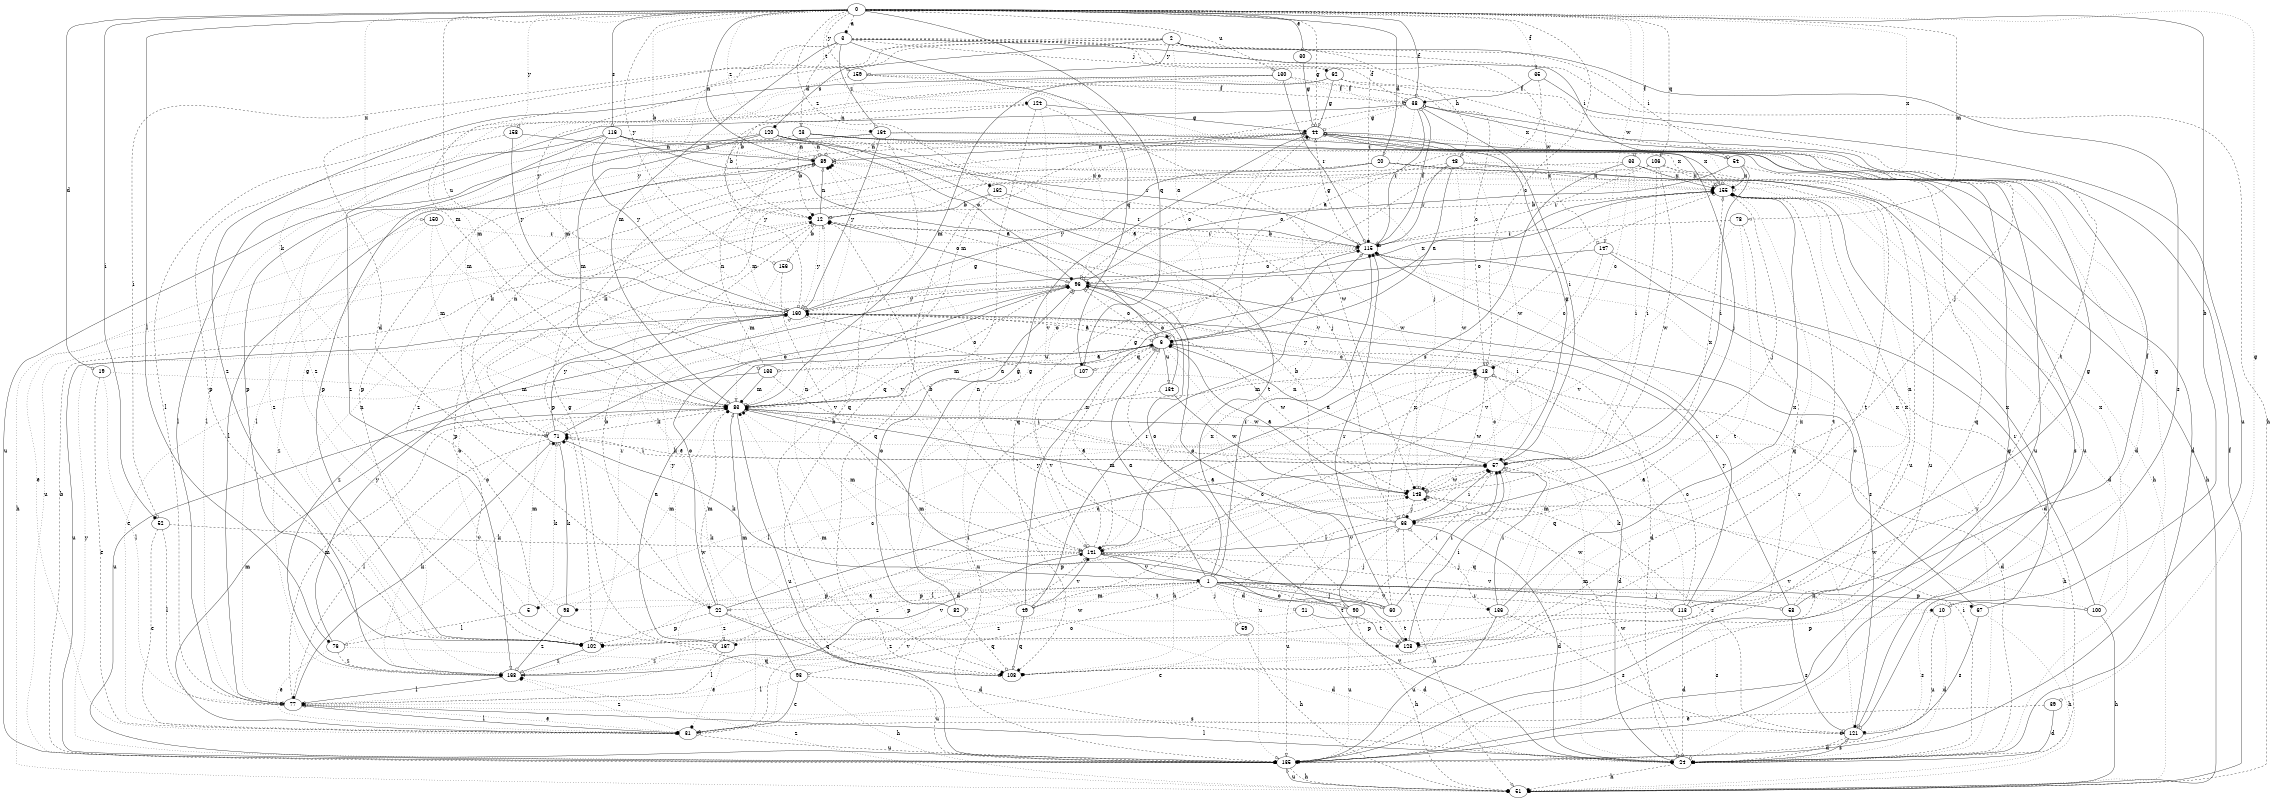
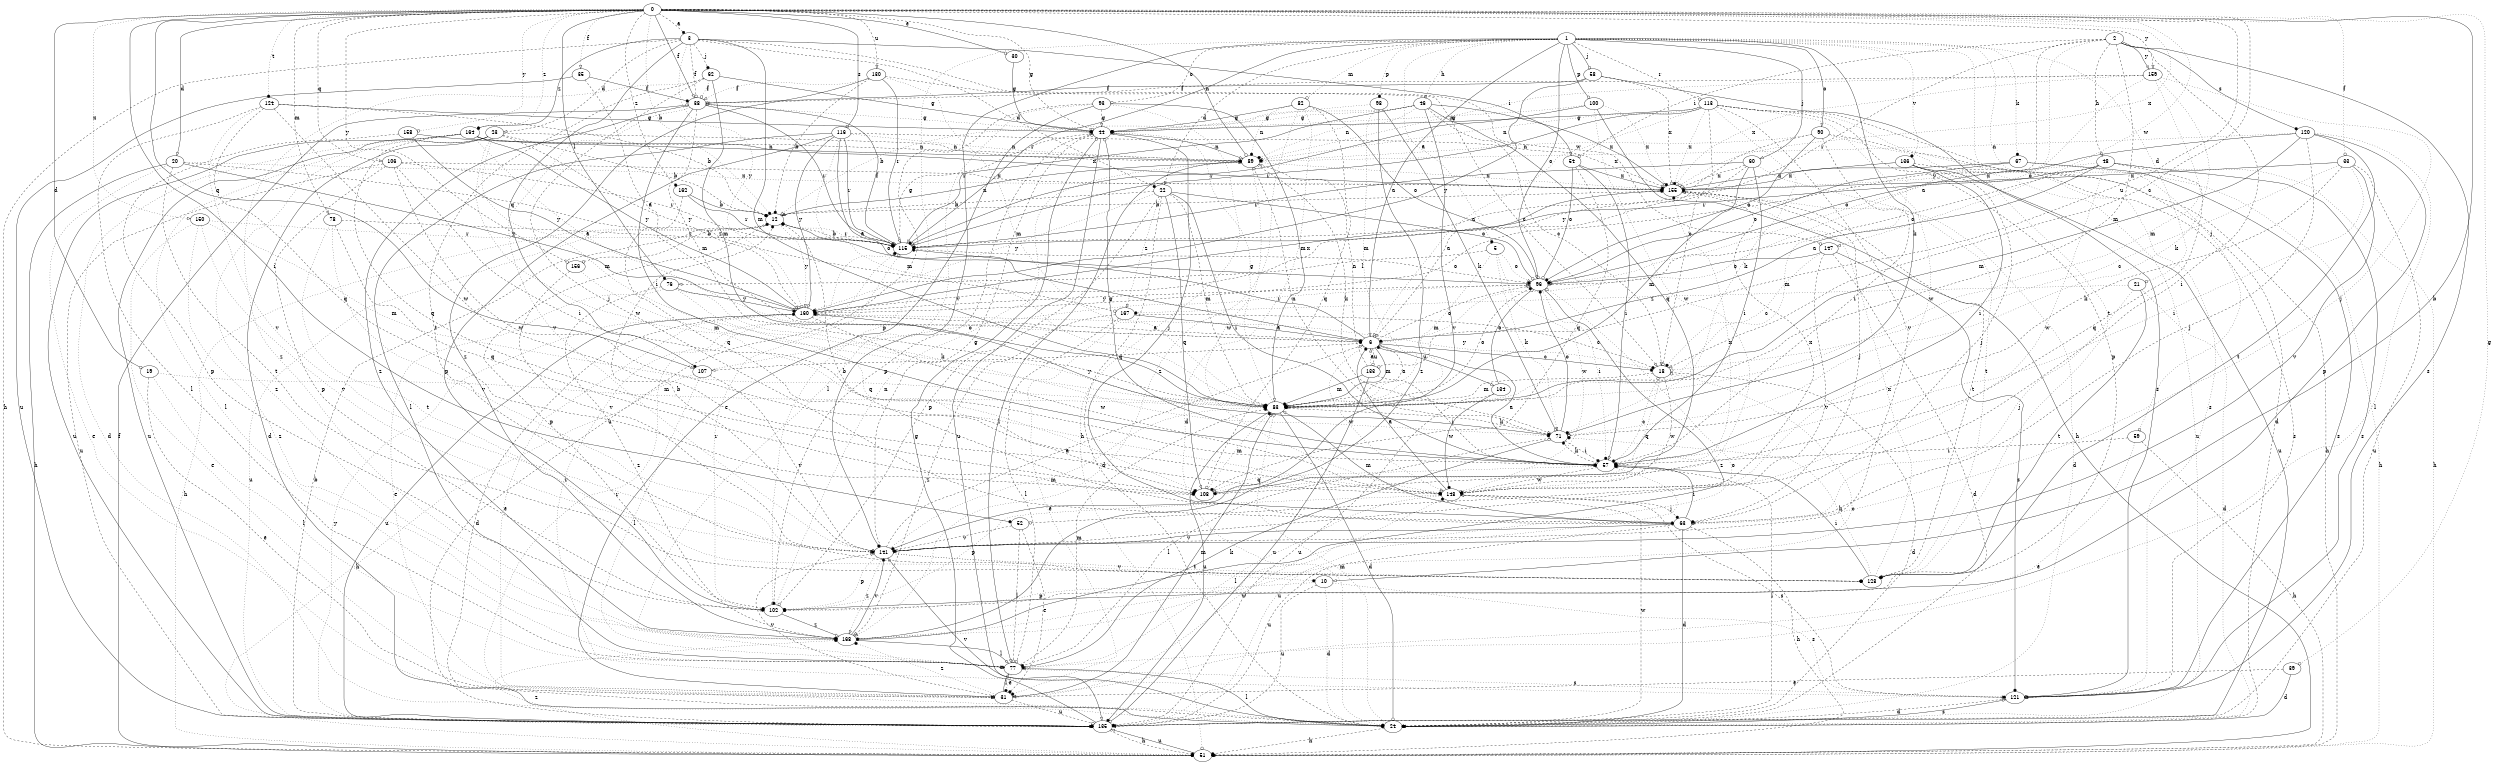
(1425, 357) -> (2295, 357)
(1143, 569) -> (989, 113)
(1025, 611) -> (1423, 104)
